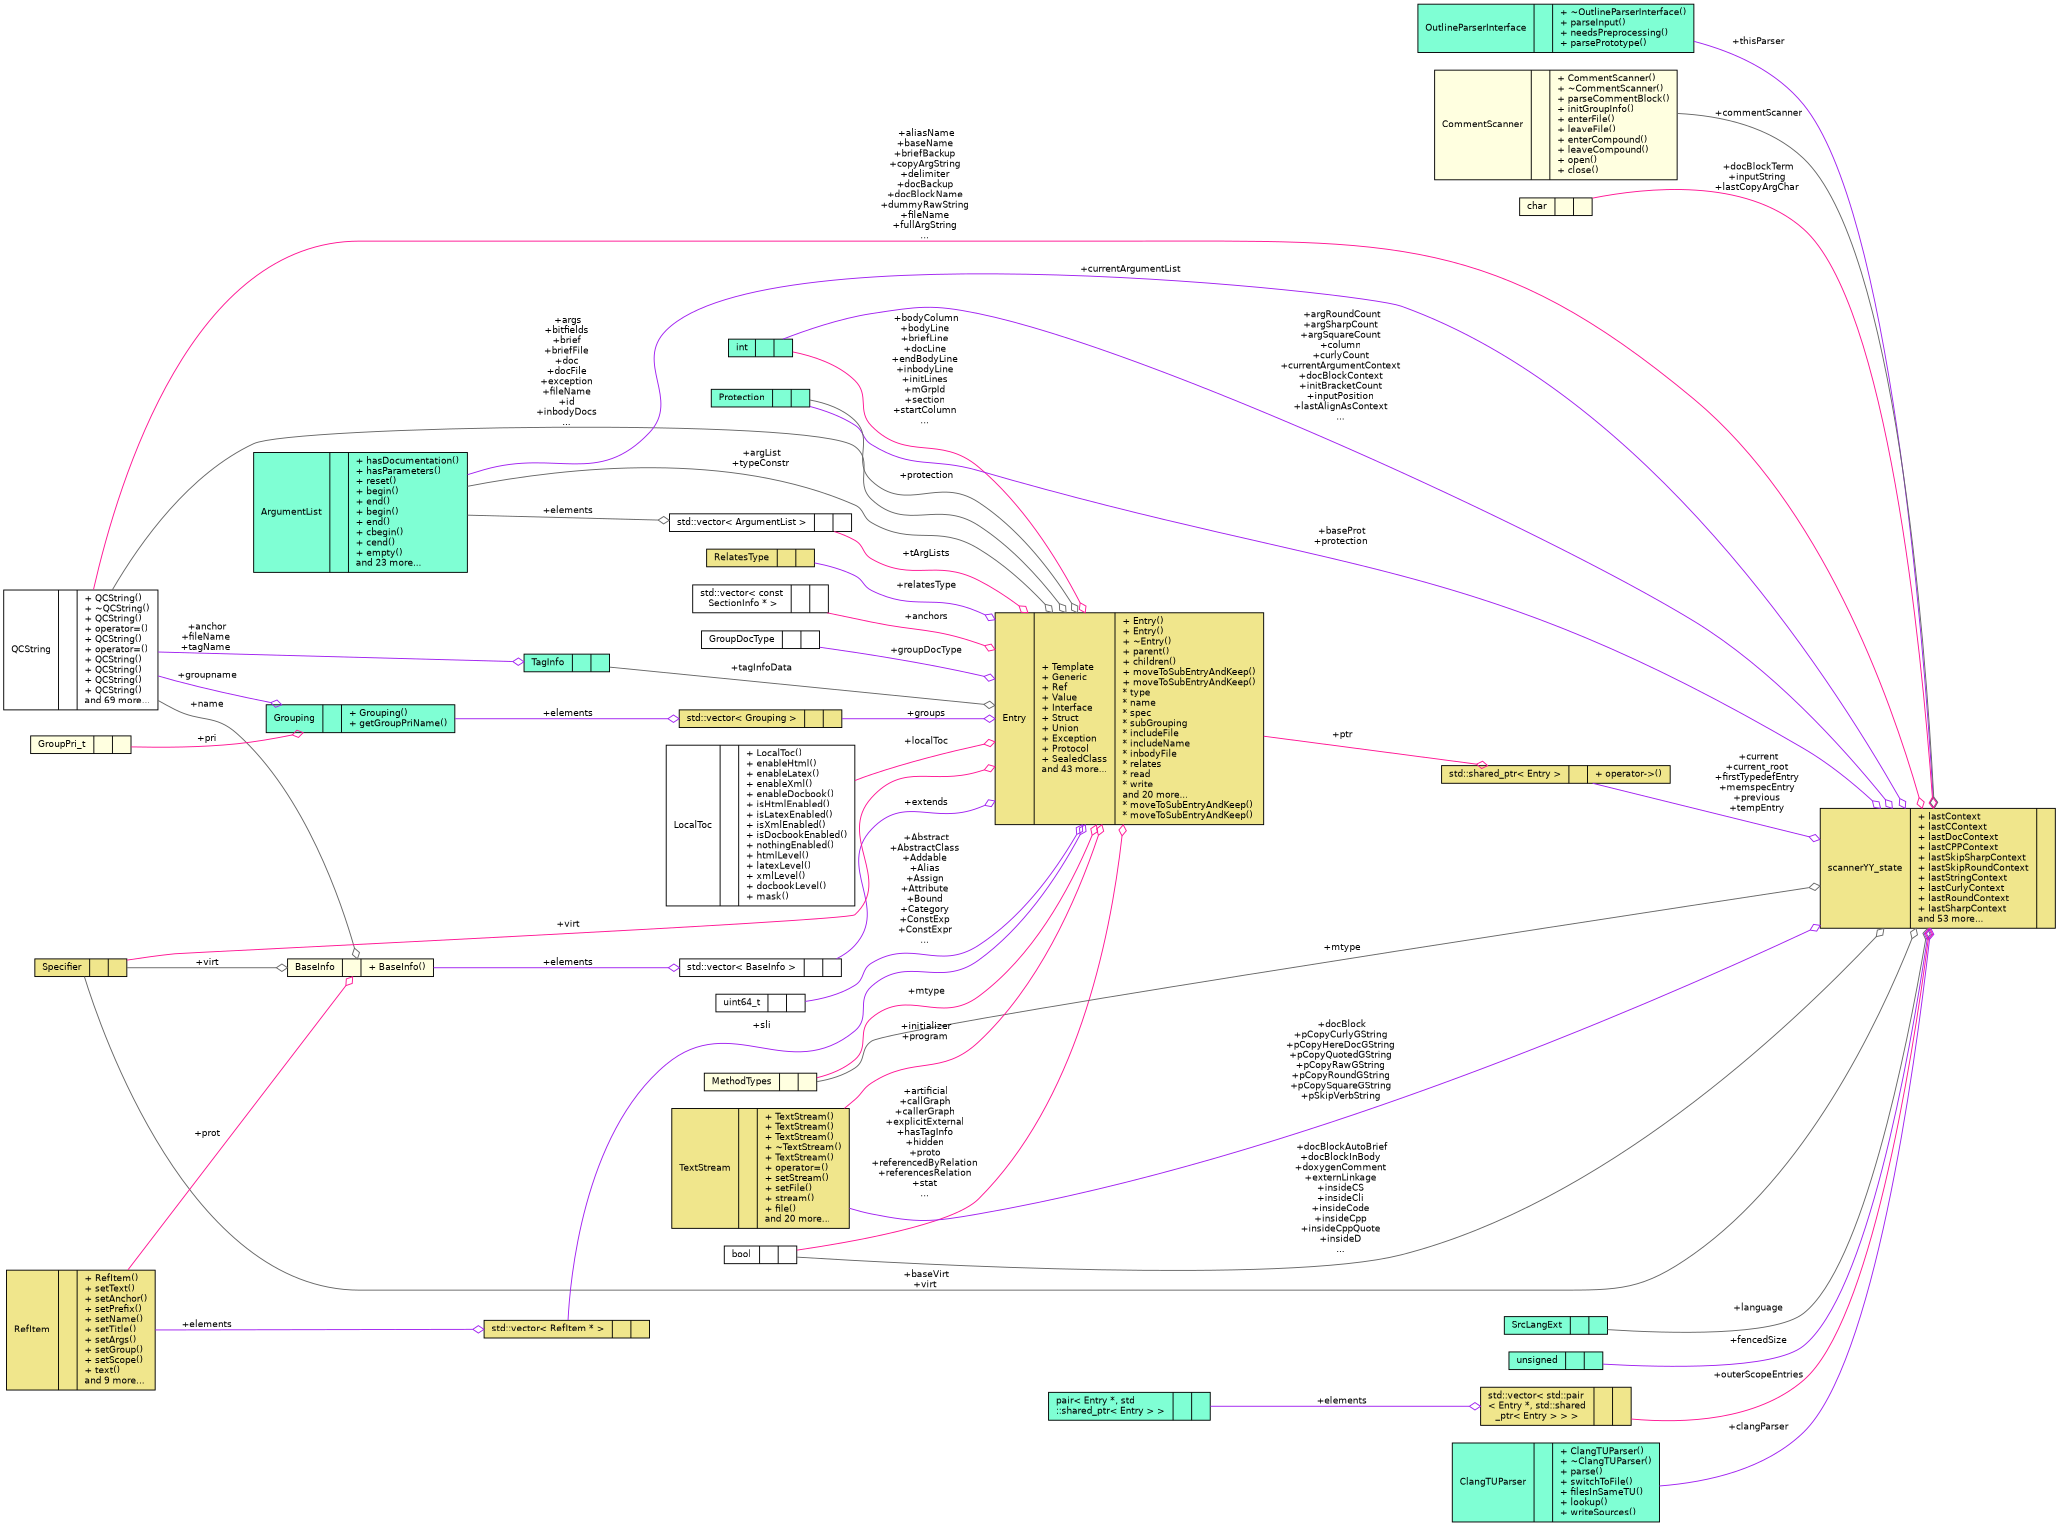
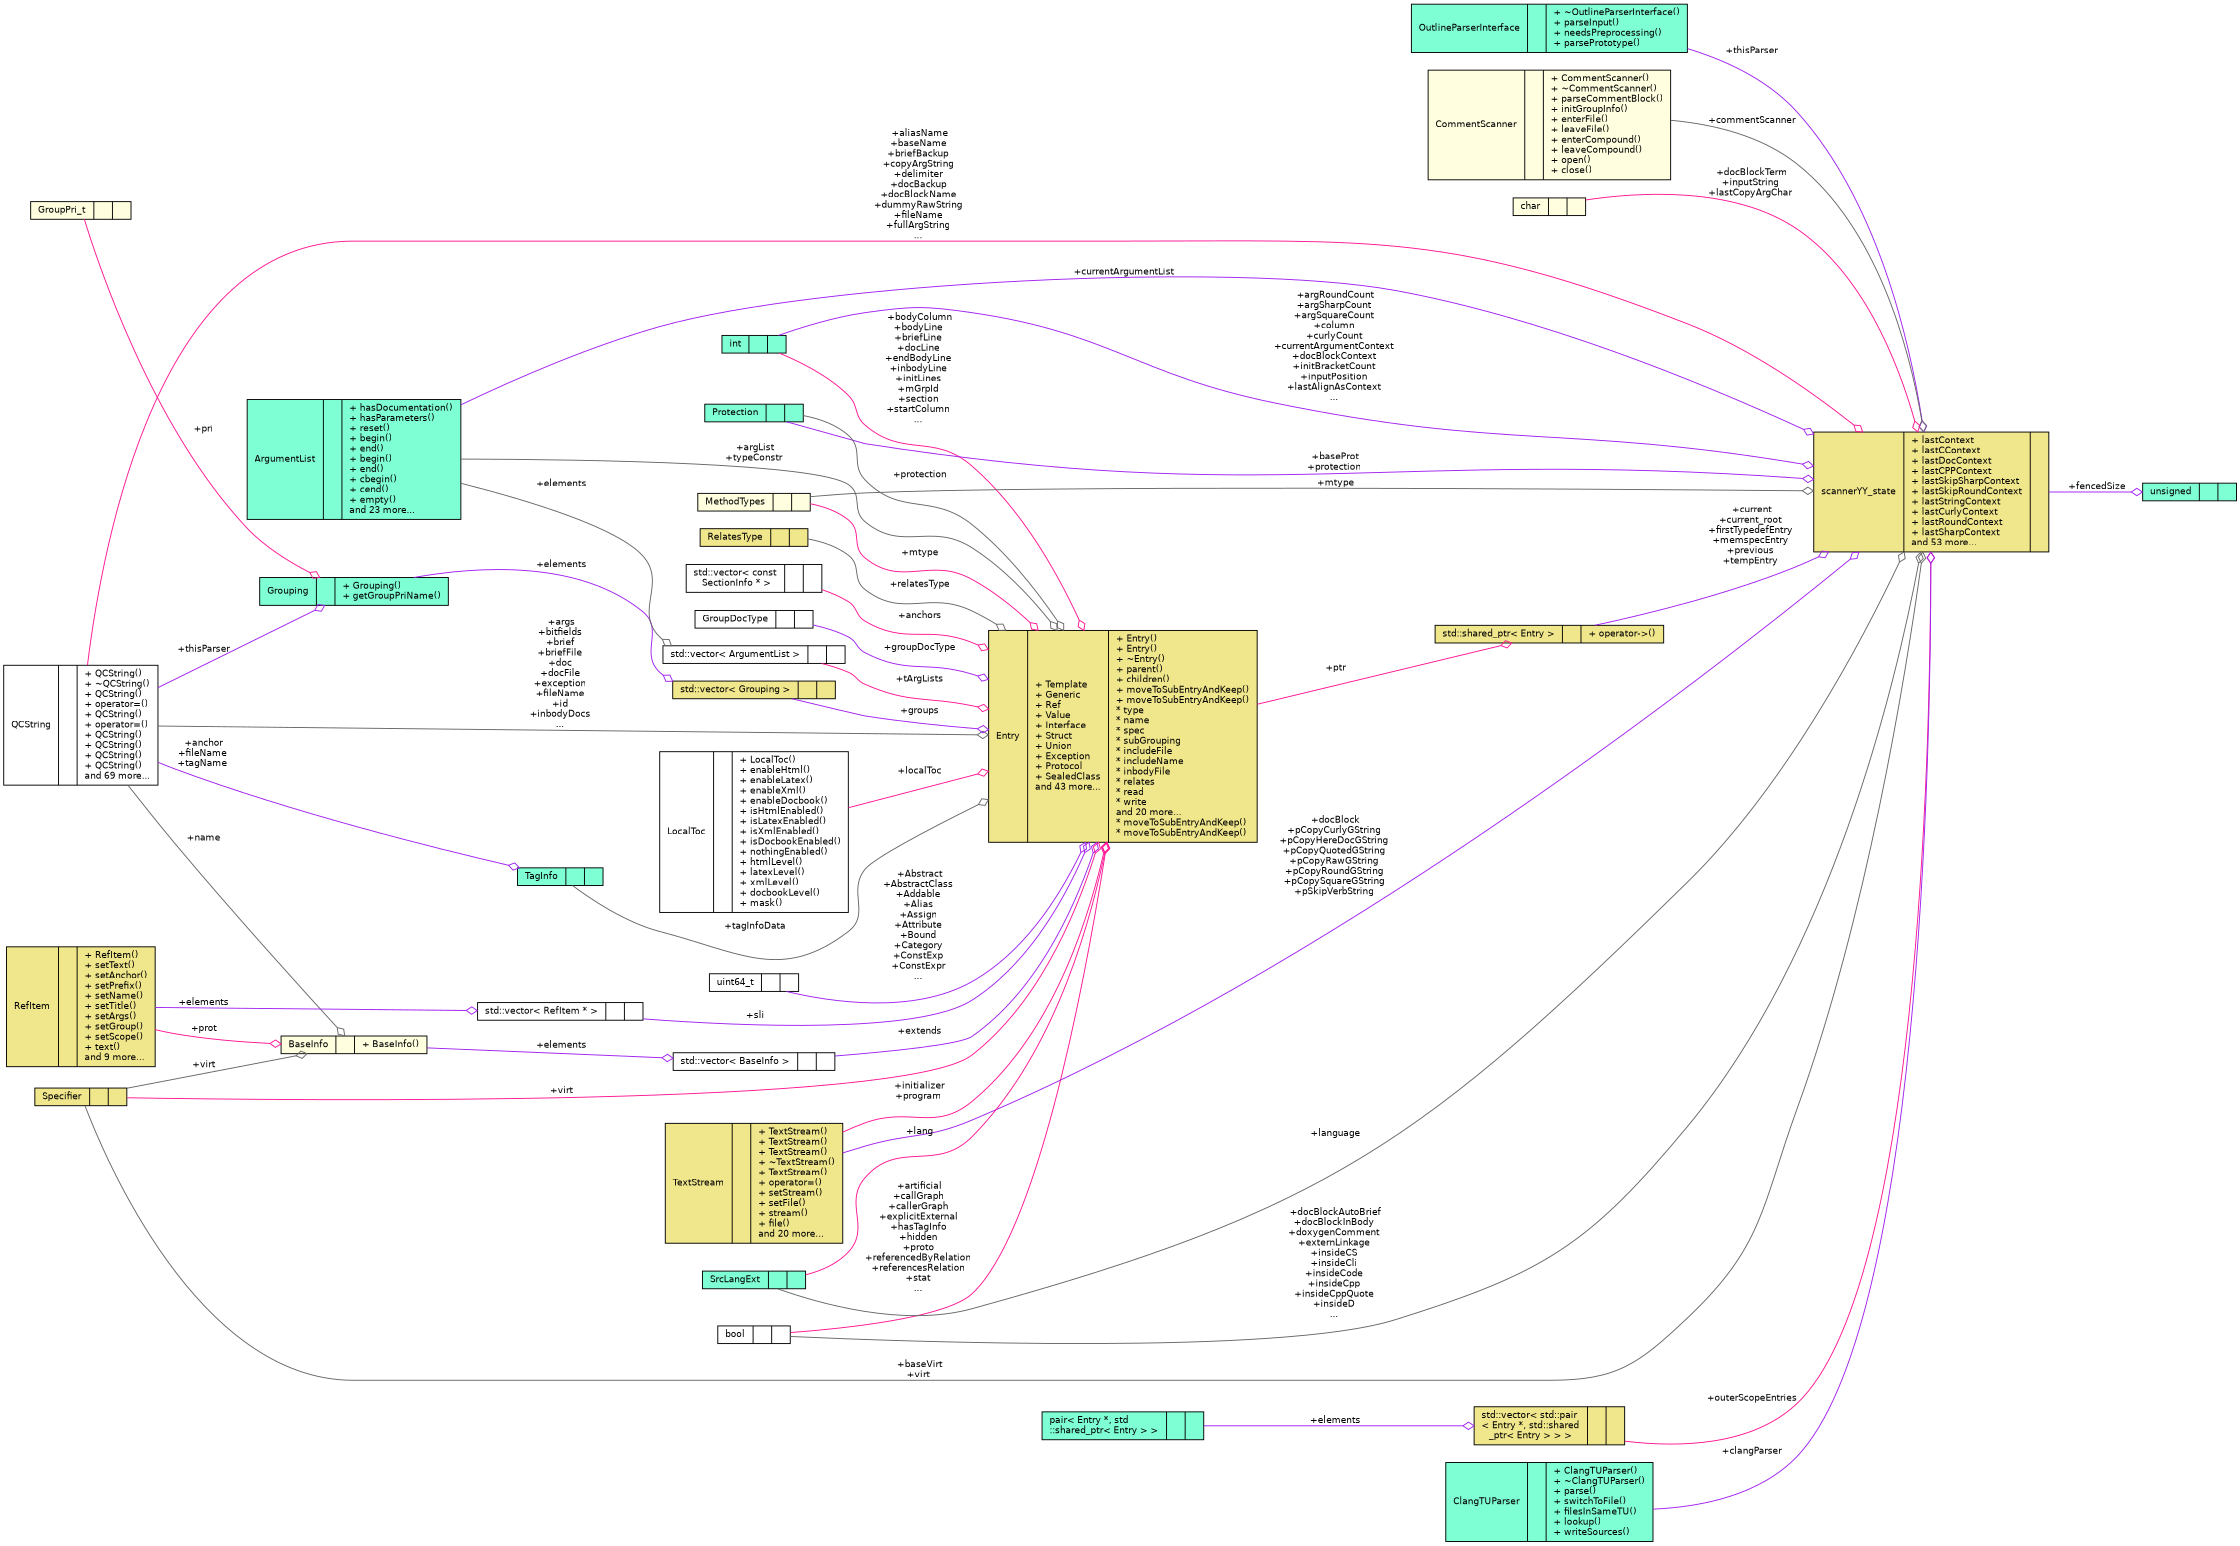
(896, 599) -> (890, 602)
(206, 676) -> (203, 649)
none -> (986, 1121)
(1858, 1248) -> (2090, 492)
(567, 1329) -> (560, 1011)
